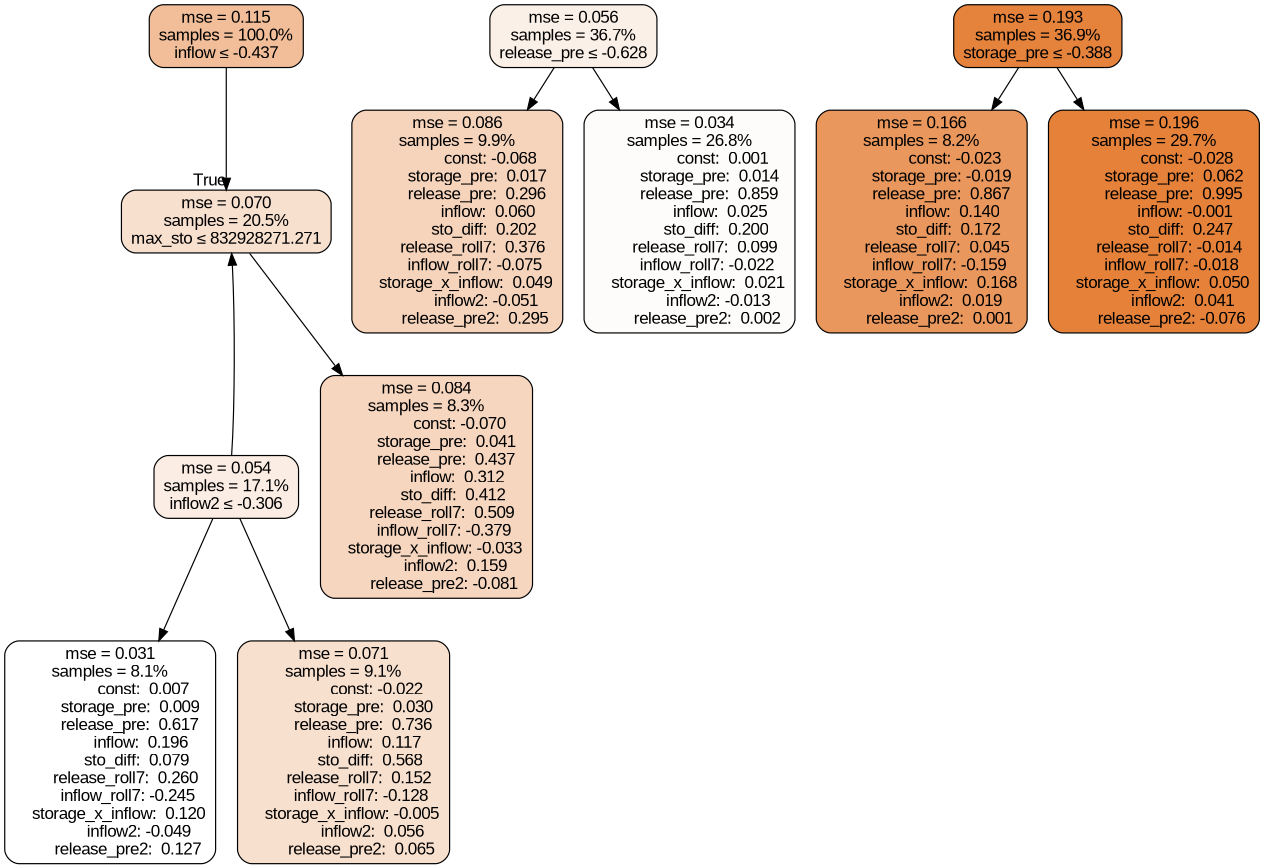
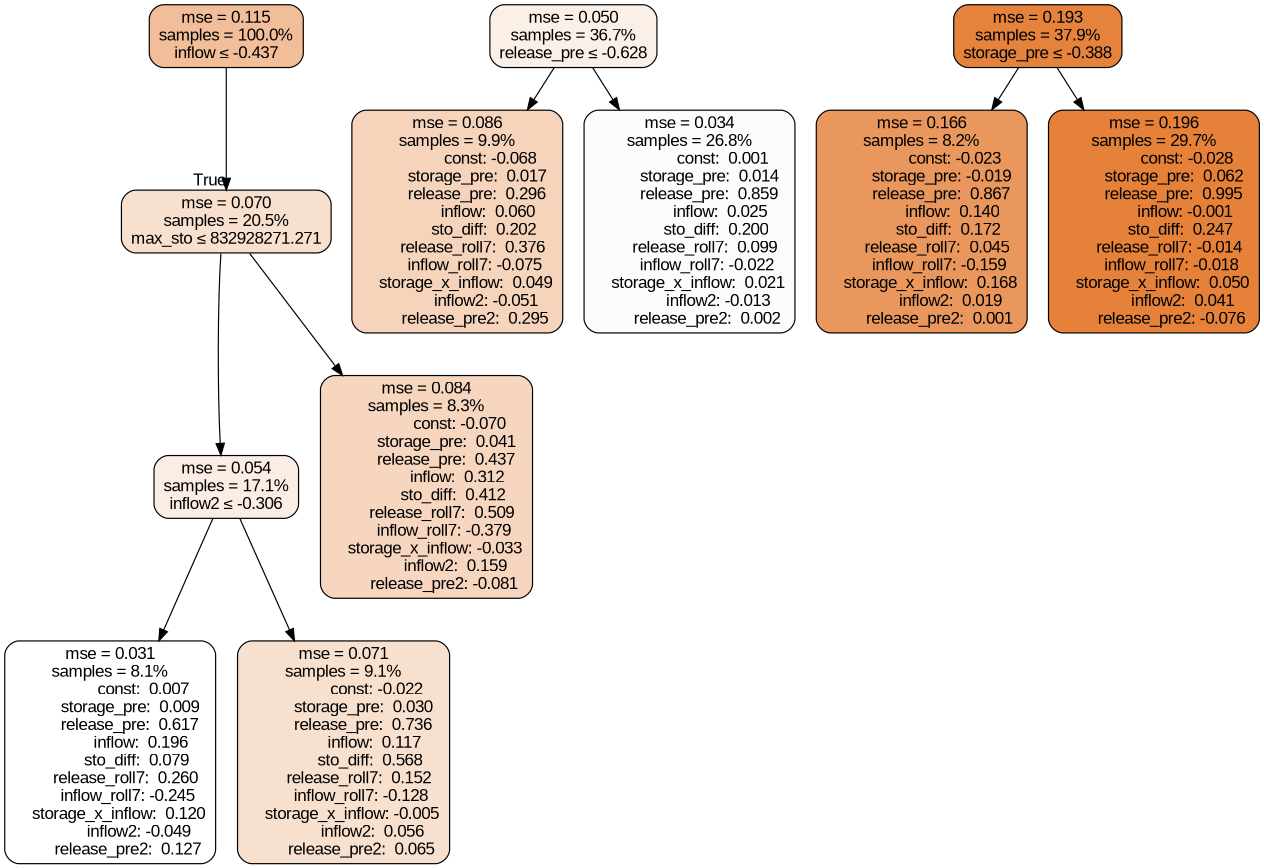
(573, 36) -> (573, 36)
(1038, 36) -> (1038, 36)
(234, 360) -> (218, 348)
